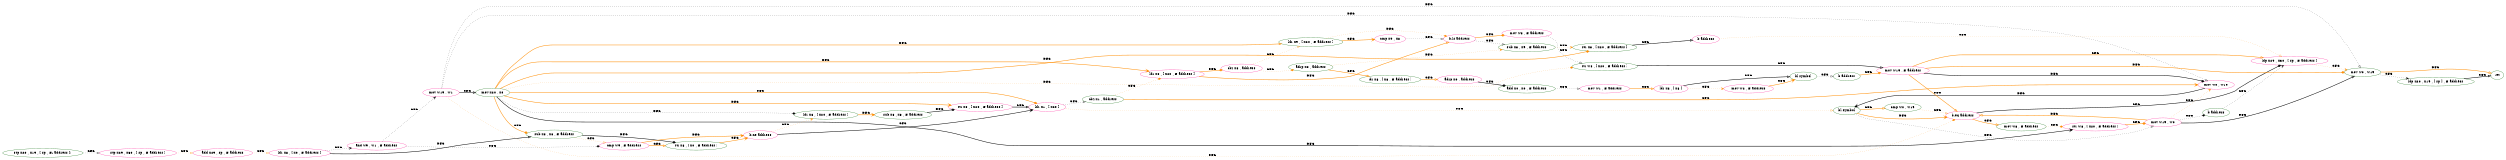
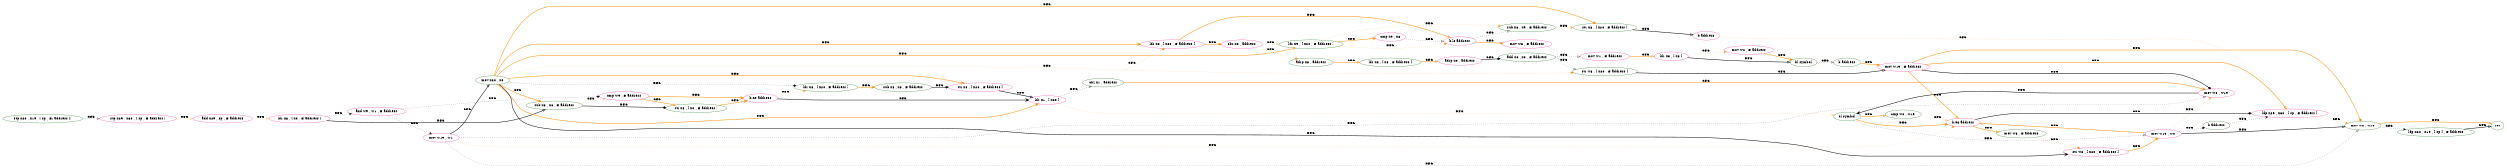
(1415, 58) -> (1405, 26)
(1074, 101) -> (1074, 89)
